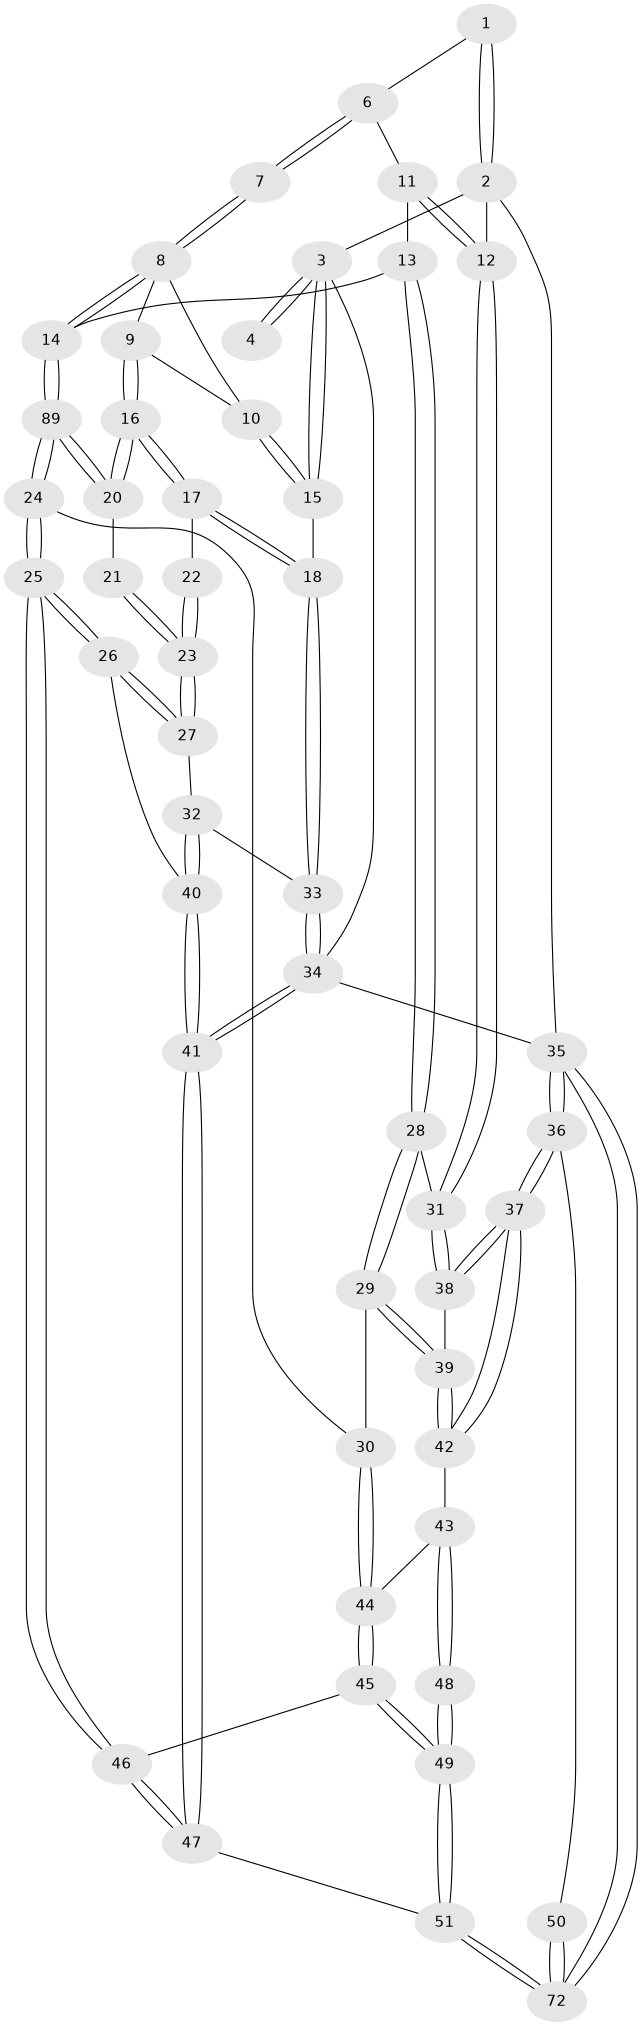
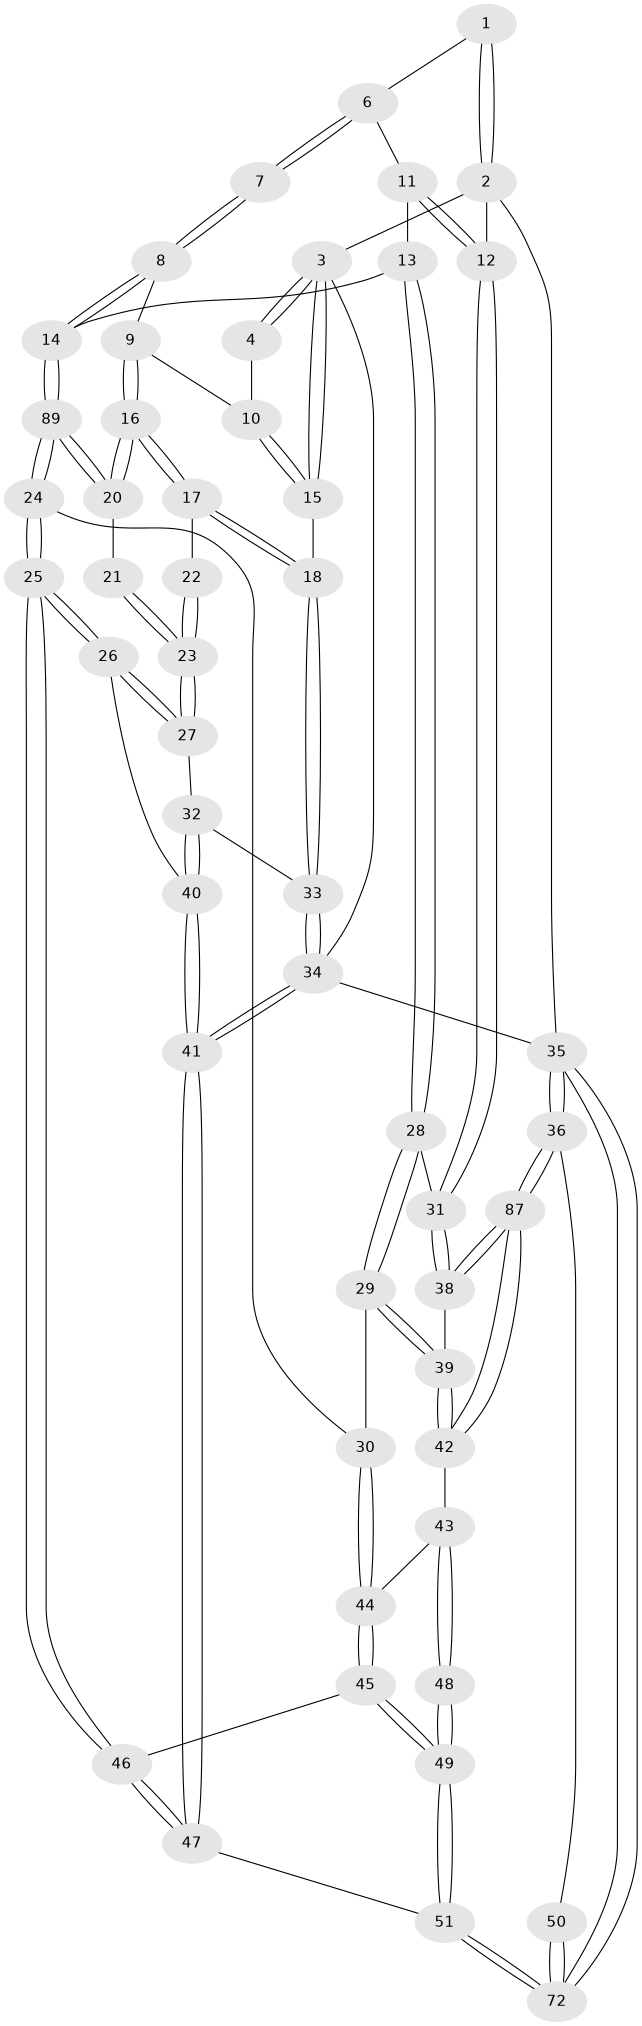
(202, 343) -> (252, 380)
(515, 1211) -> (515, 1211)
